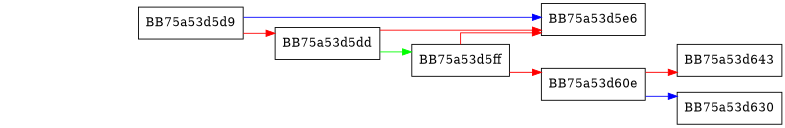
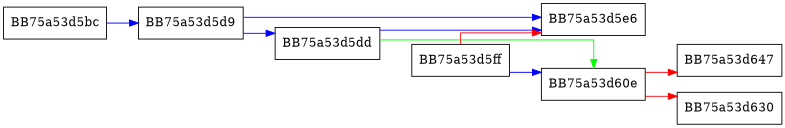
none -> (55, 23)
(452, 30) -> (452, 30)
(255, 33) -> (255, 33)
(391, 52) -> (497, 40)
(730, 60) -> (730, 60)
(521, 72) -> (521, 72)
(657, 96) -> (657, 96)
